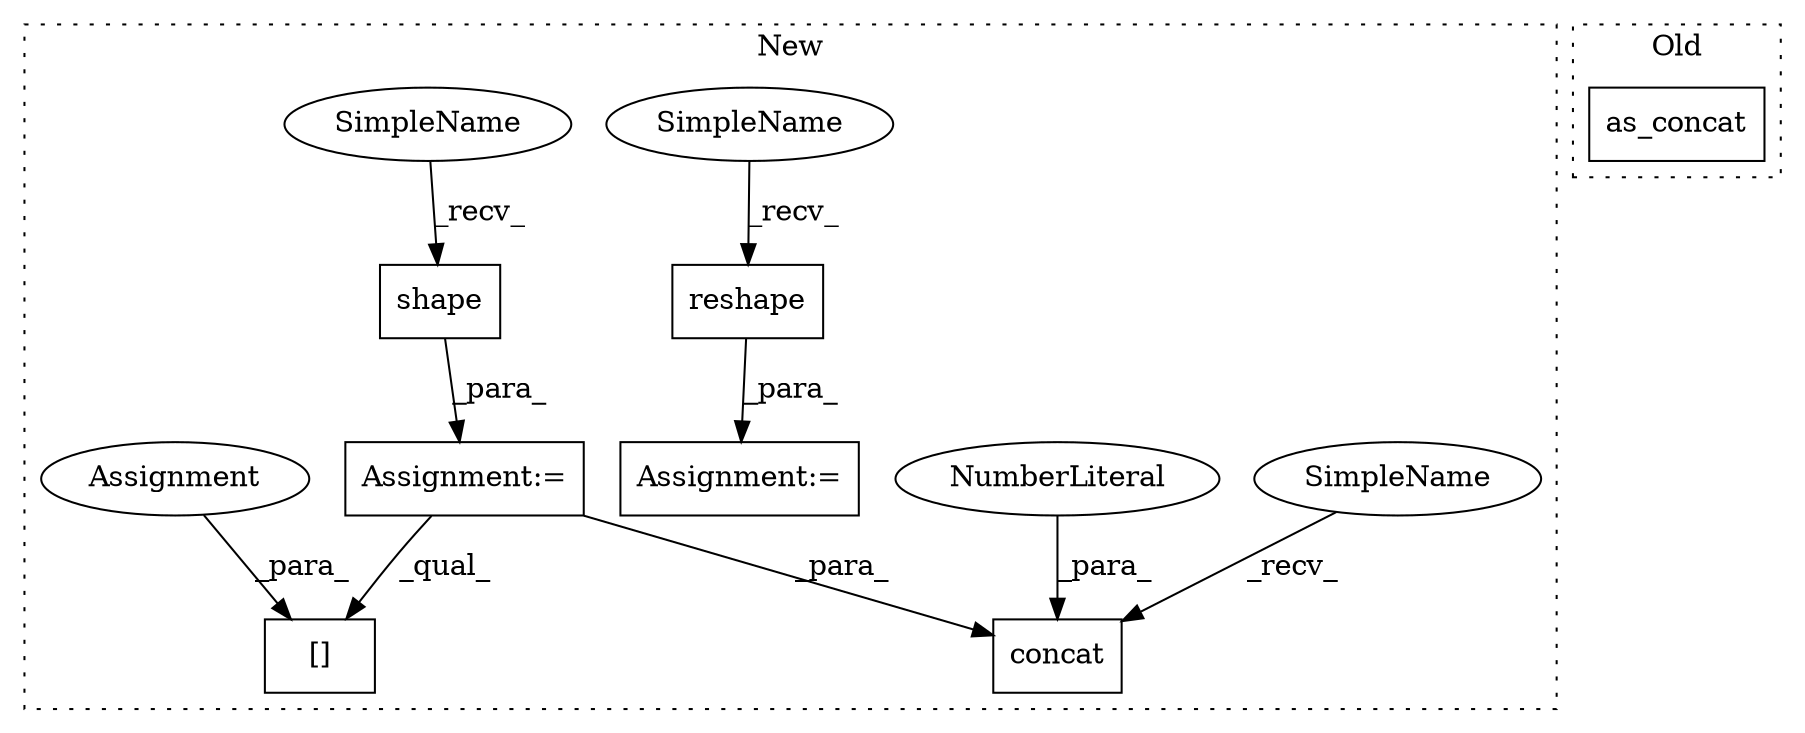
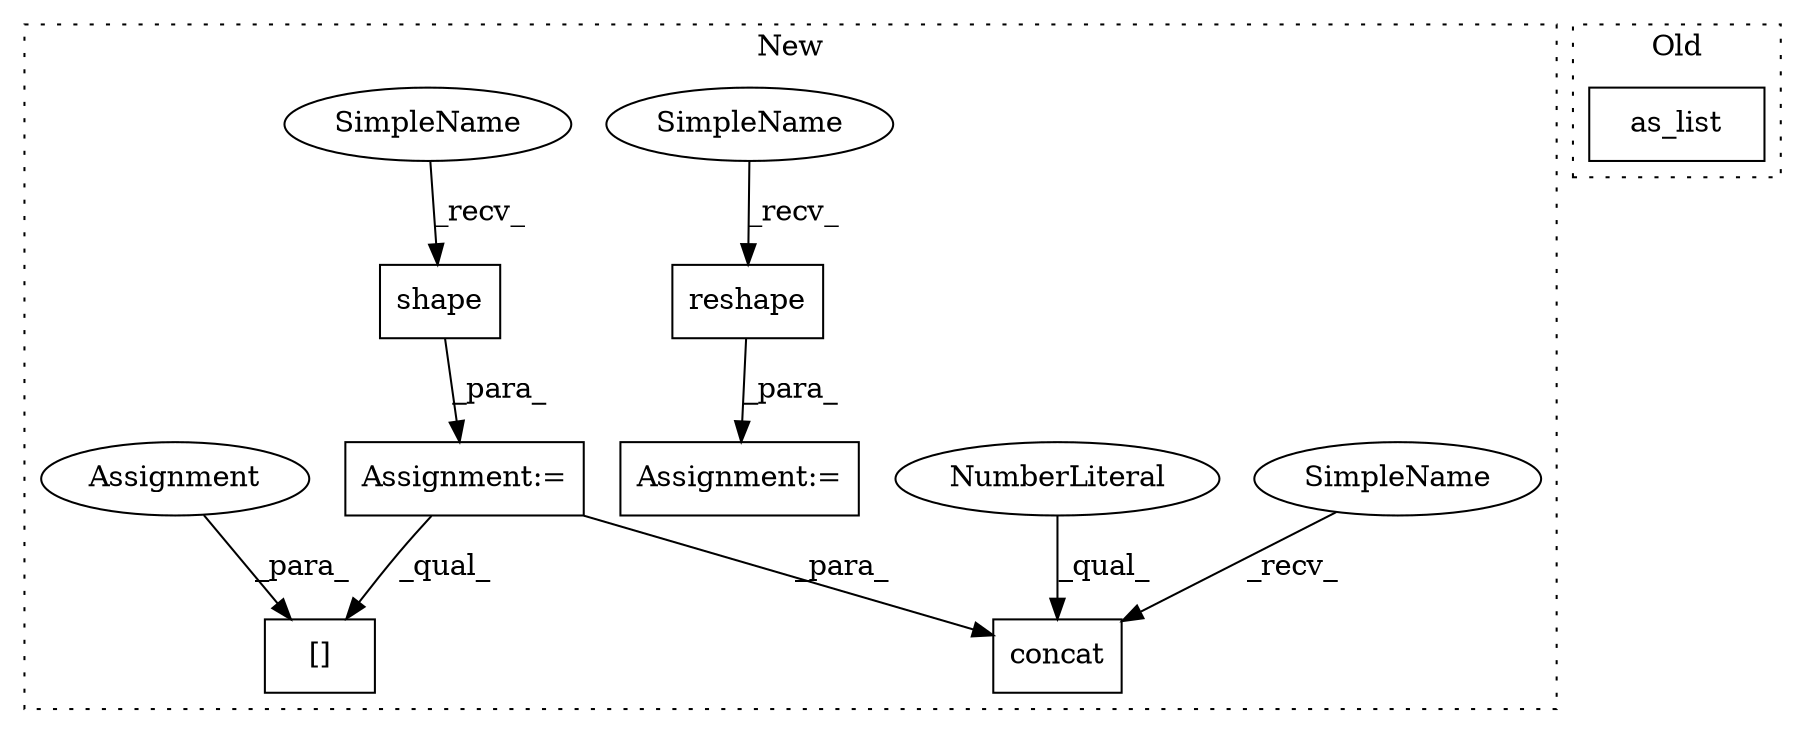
(1677, 124) -> (1677, 124)
(1104, 567) -> (1104, 567)
